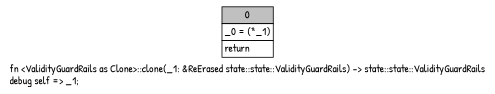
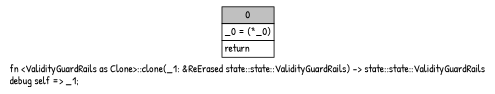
(248, 32) -> (248, 32)
